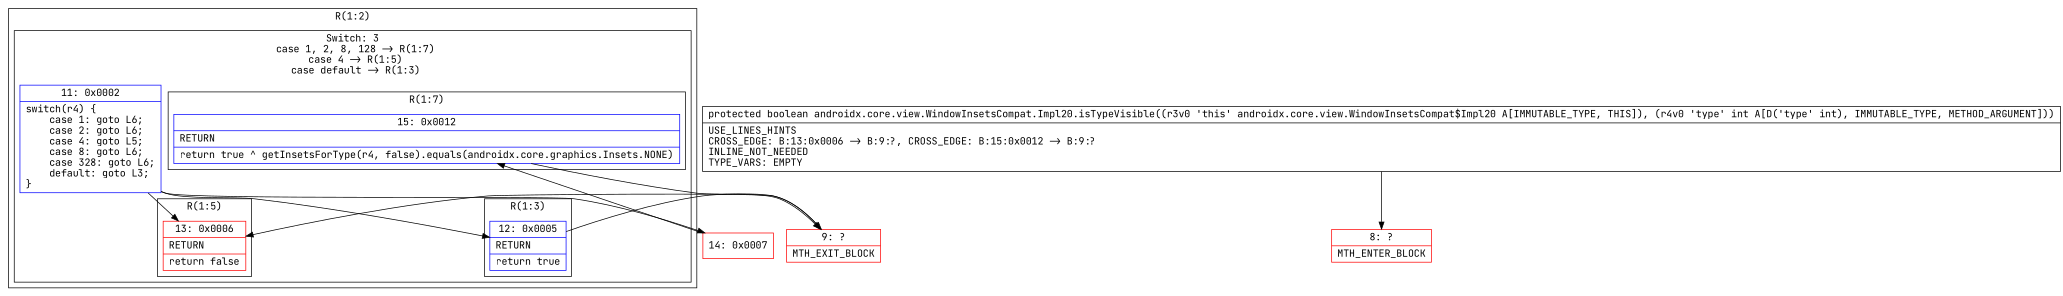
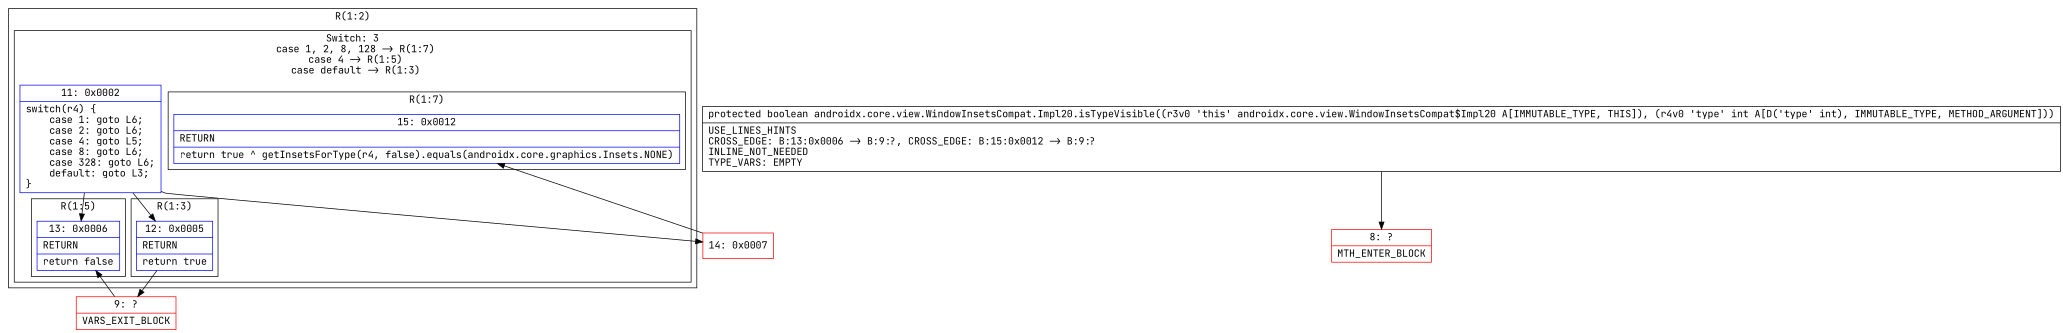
(669, 189) -> none
(204, 246) -> (78, 246)
(834, 254) -> (126, 321)
